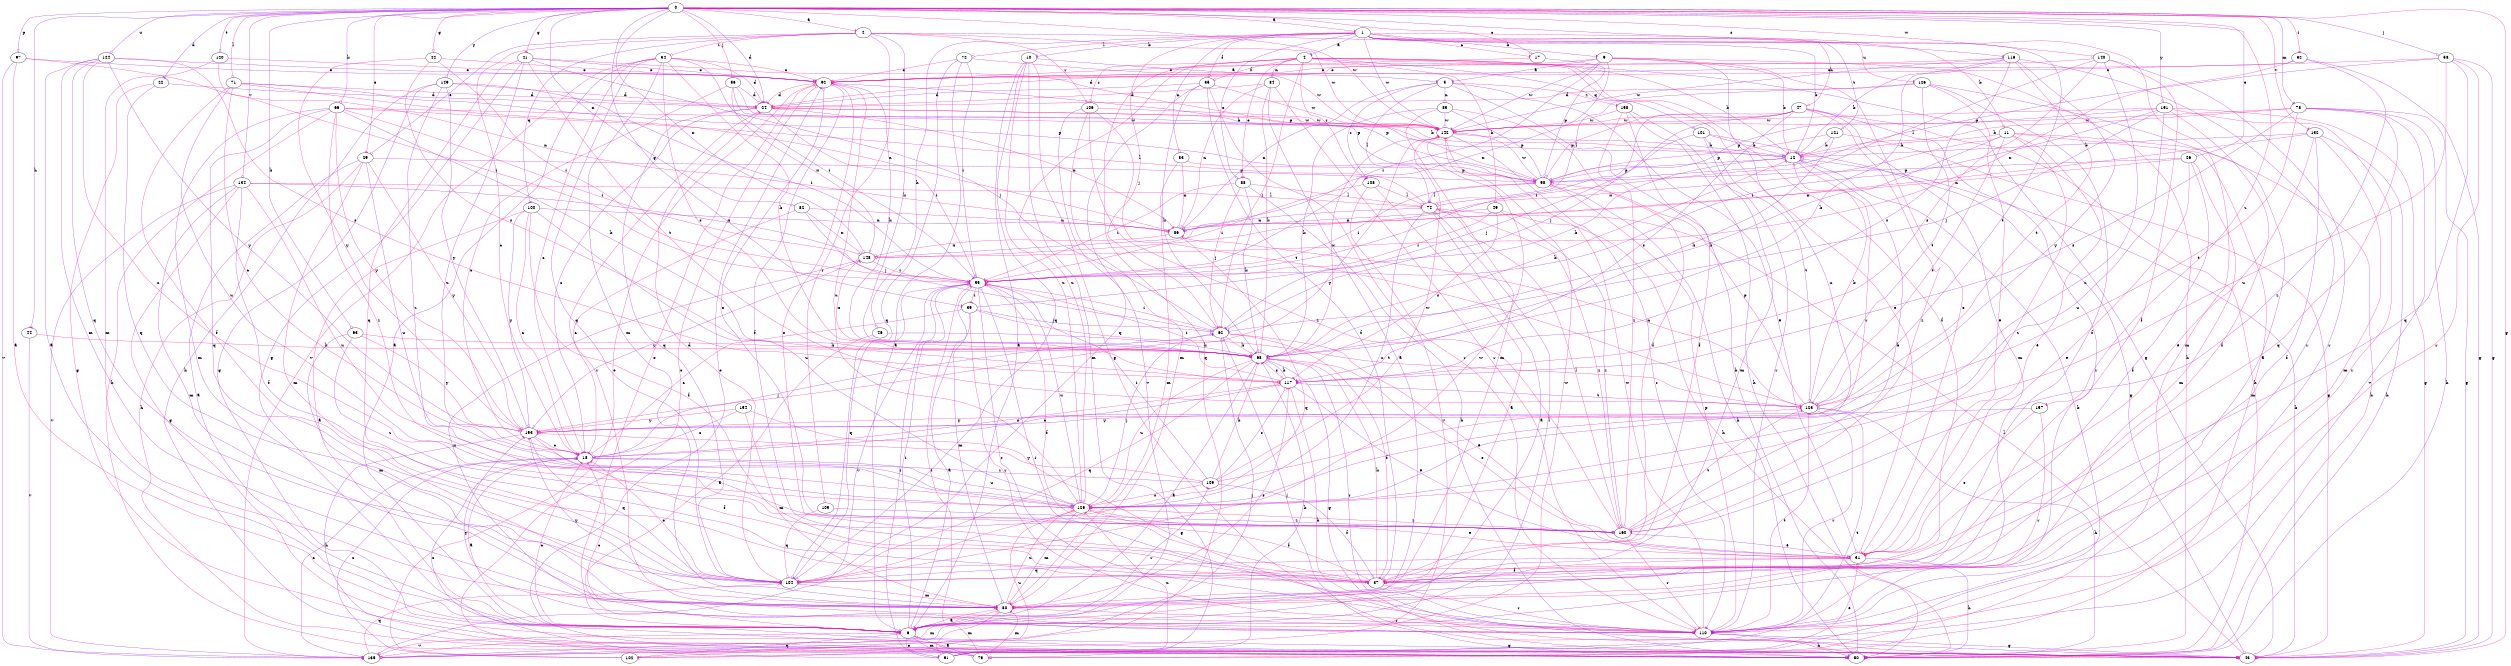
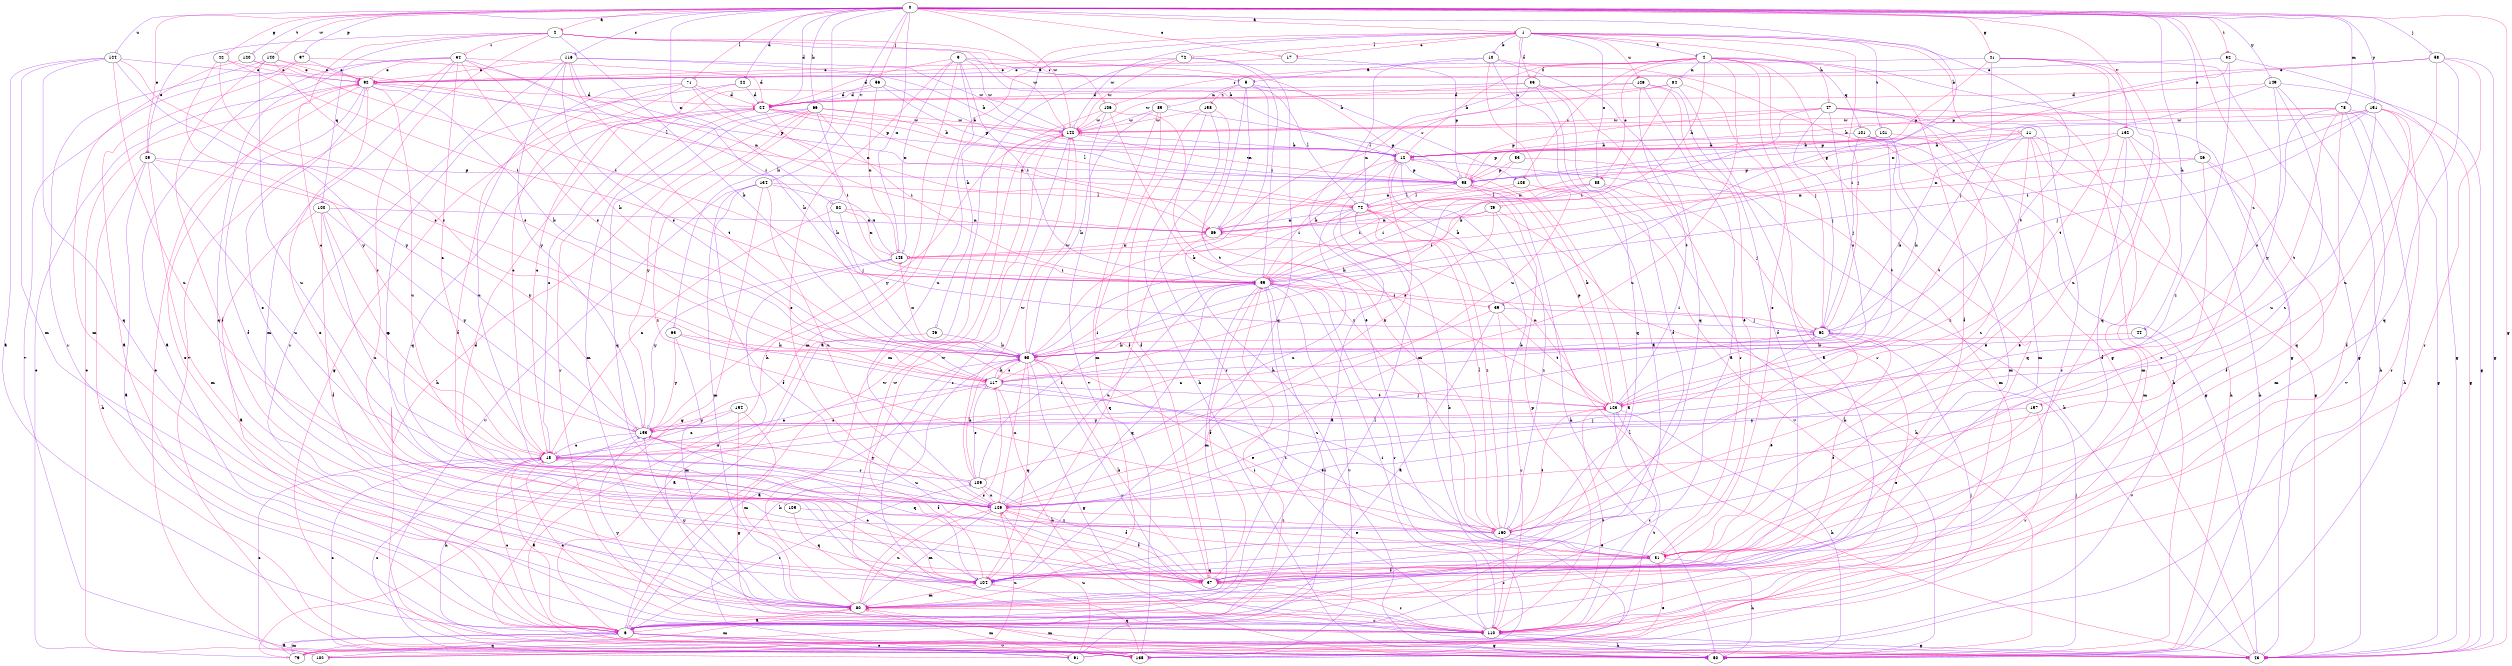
(1483, 45) -> none
